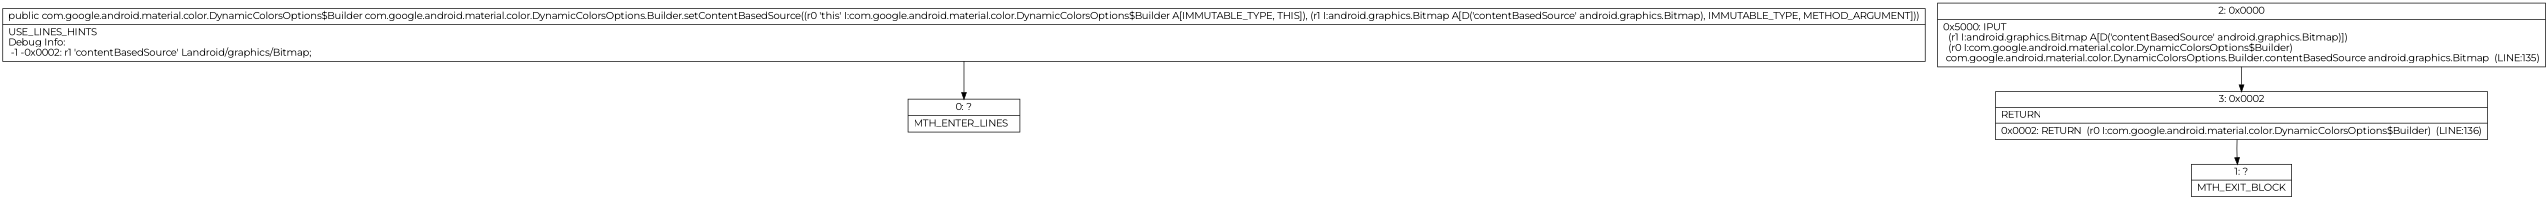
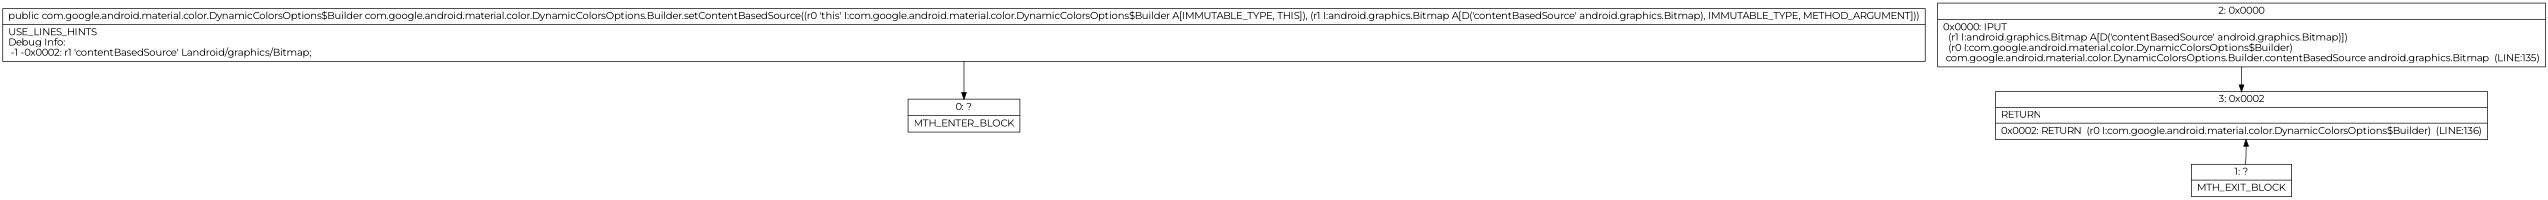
(1977, 27) -> (1978, 27)
(961, 124) -> (964, 124)
(2237, 149) -> (2246, 155)
